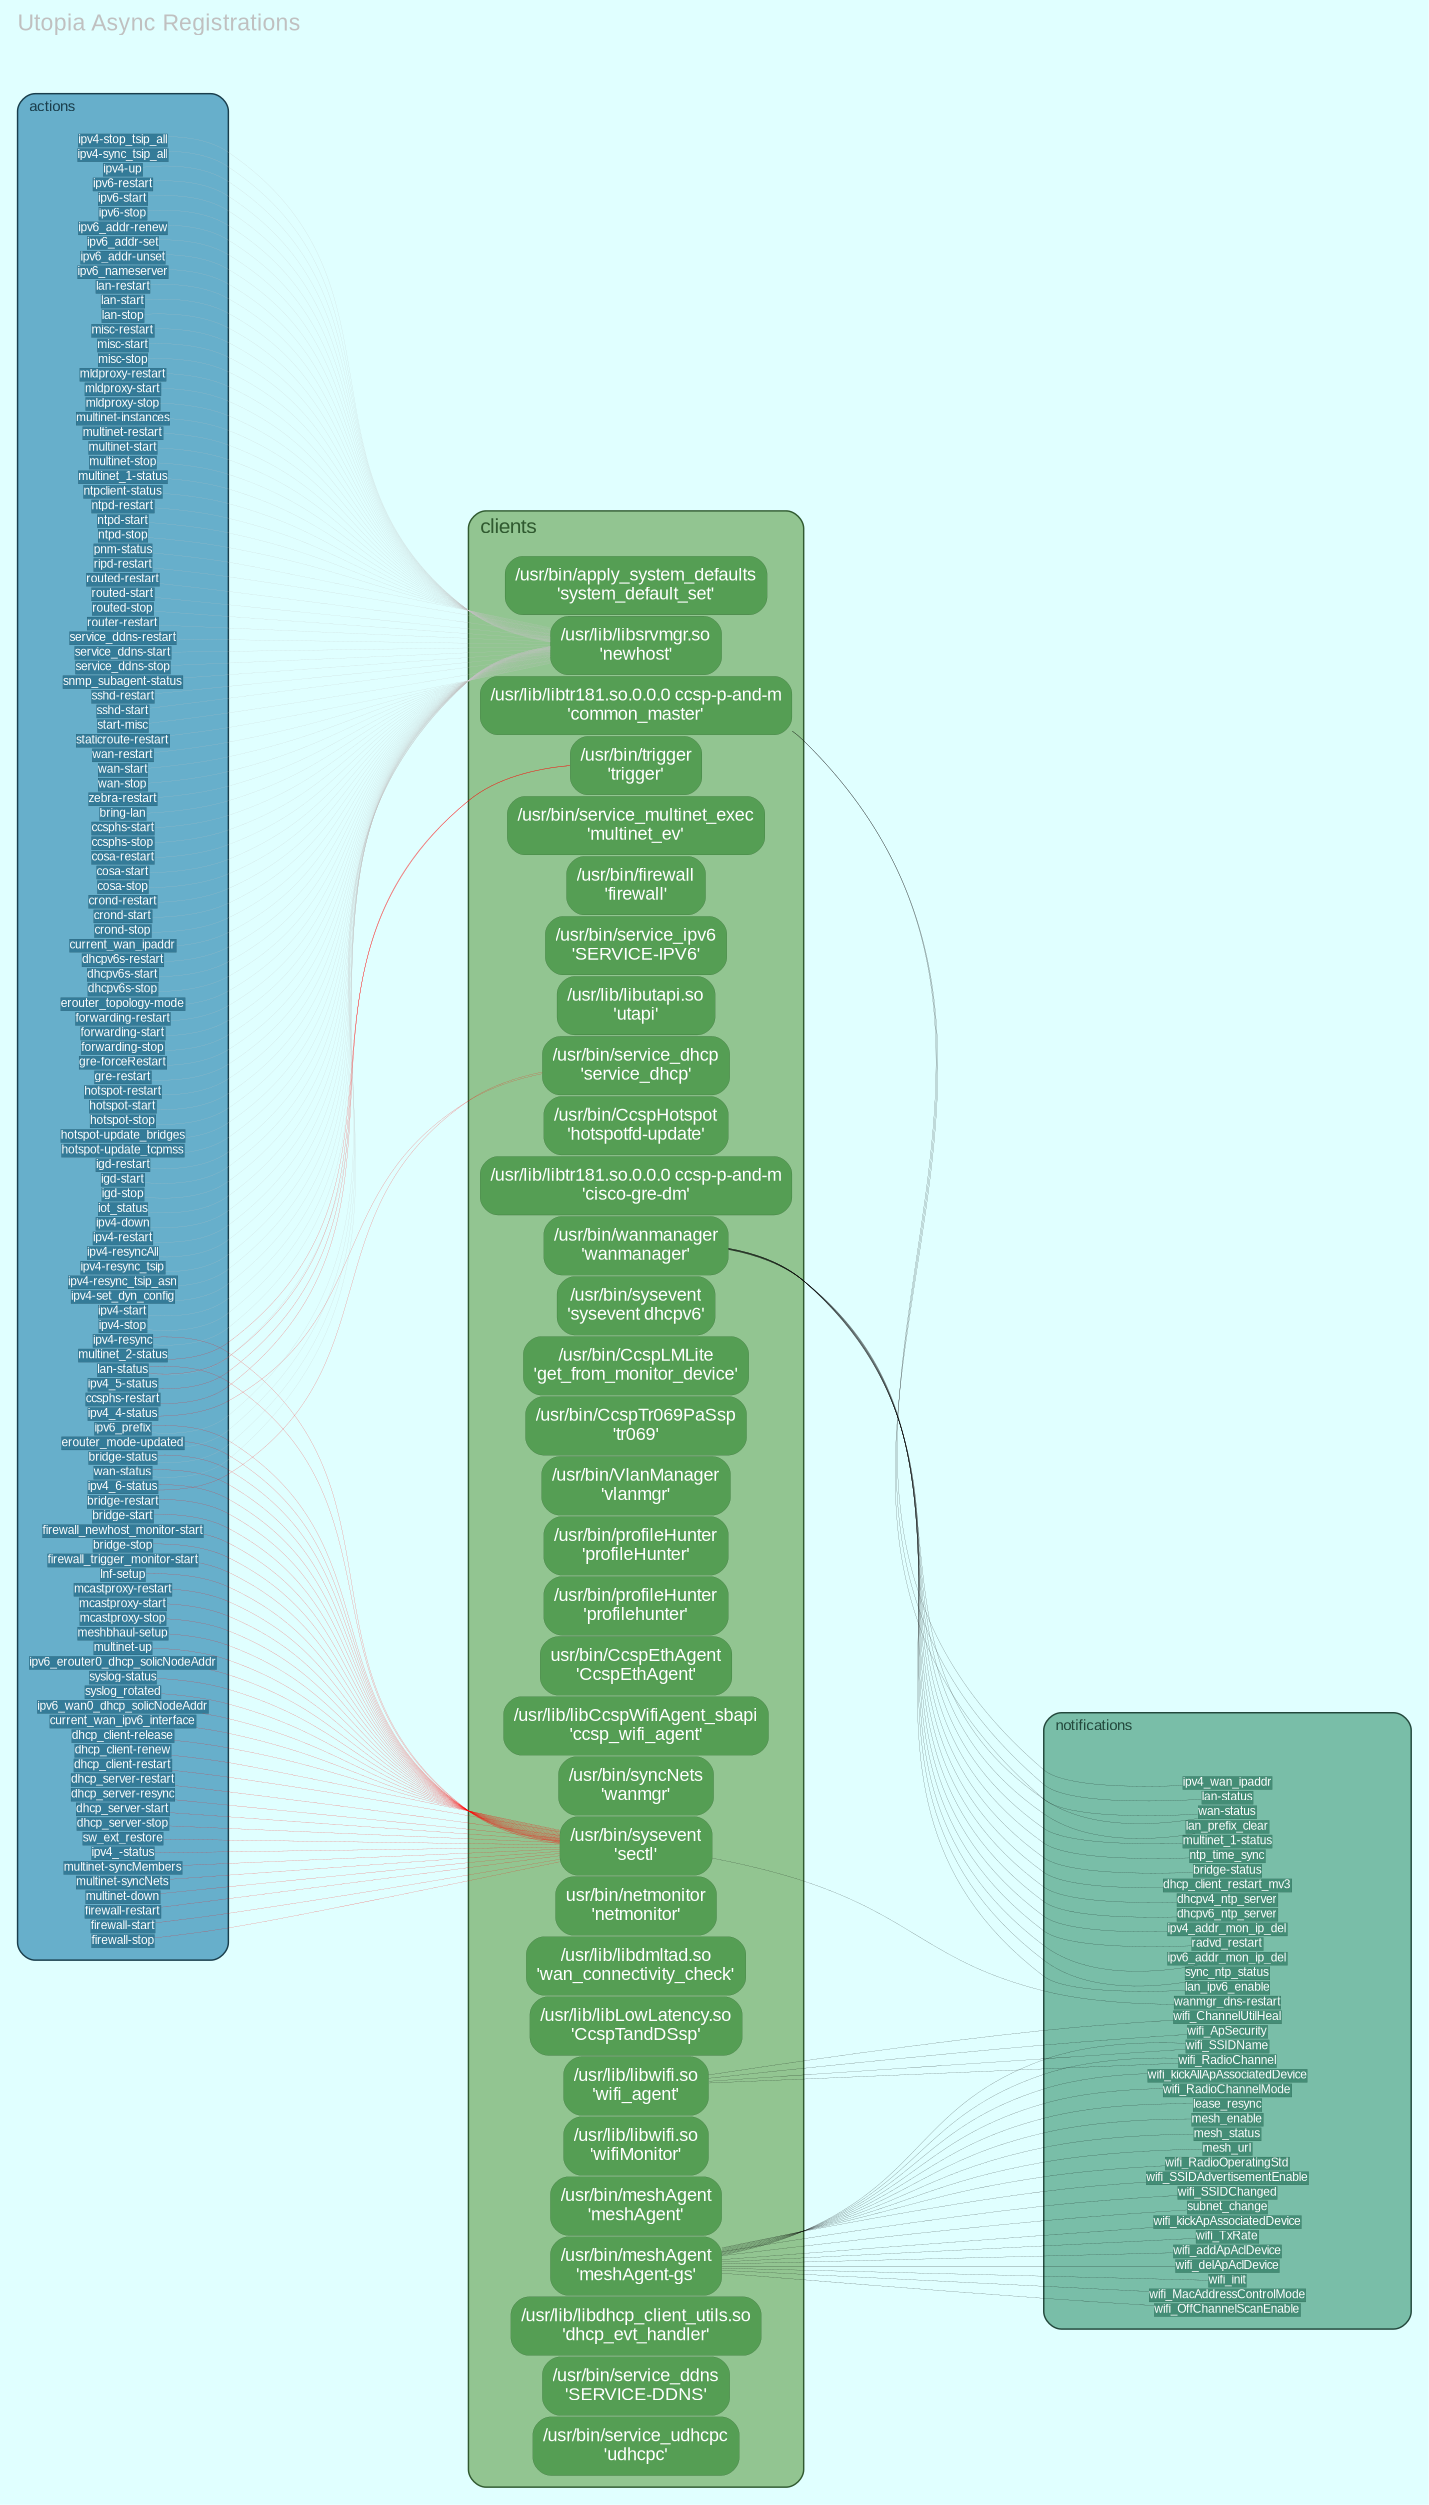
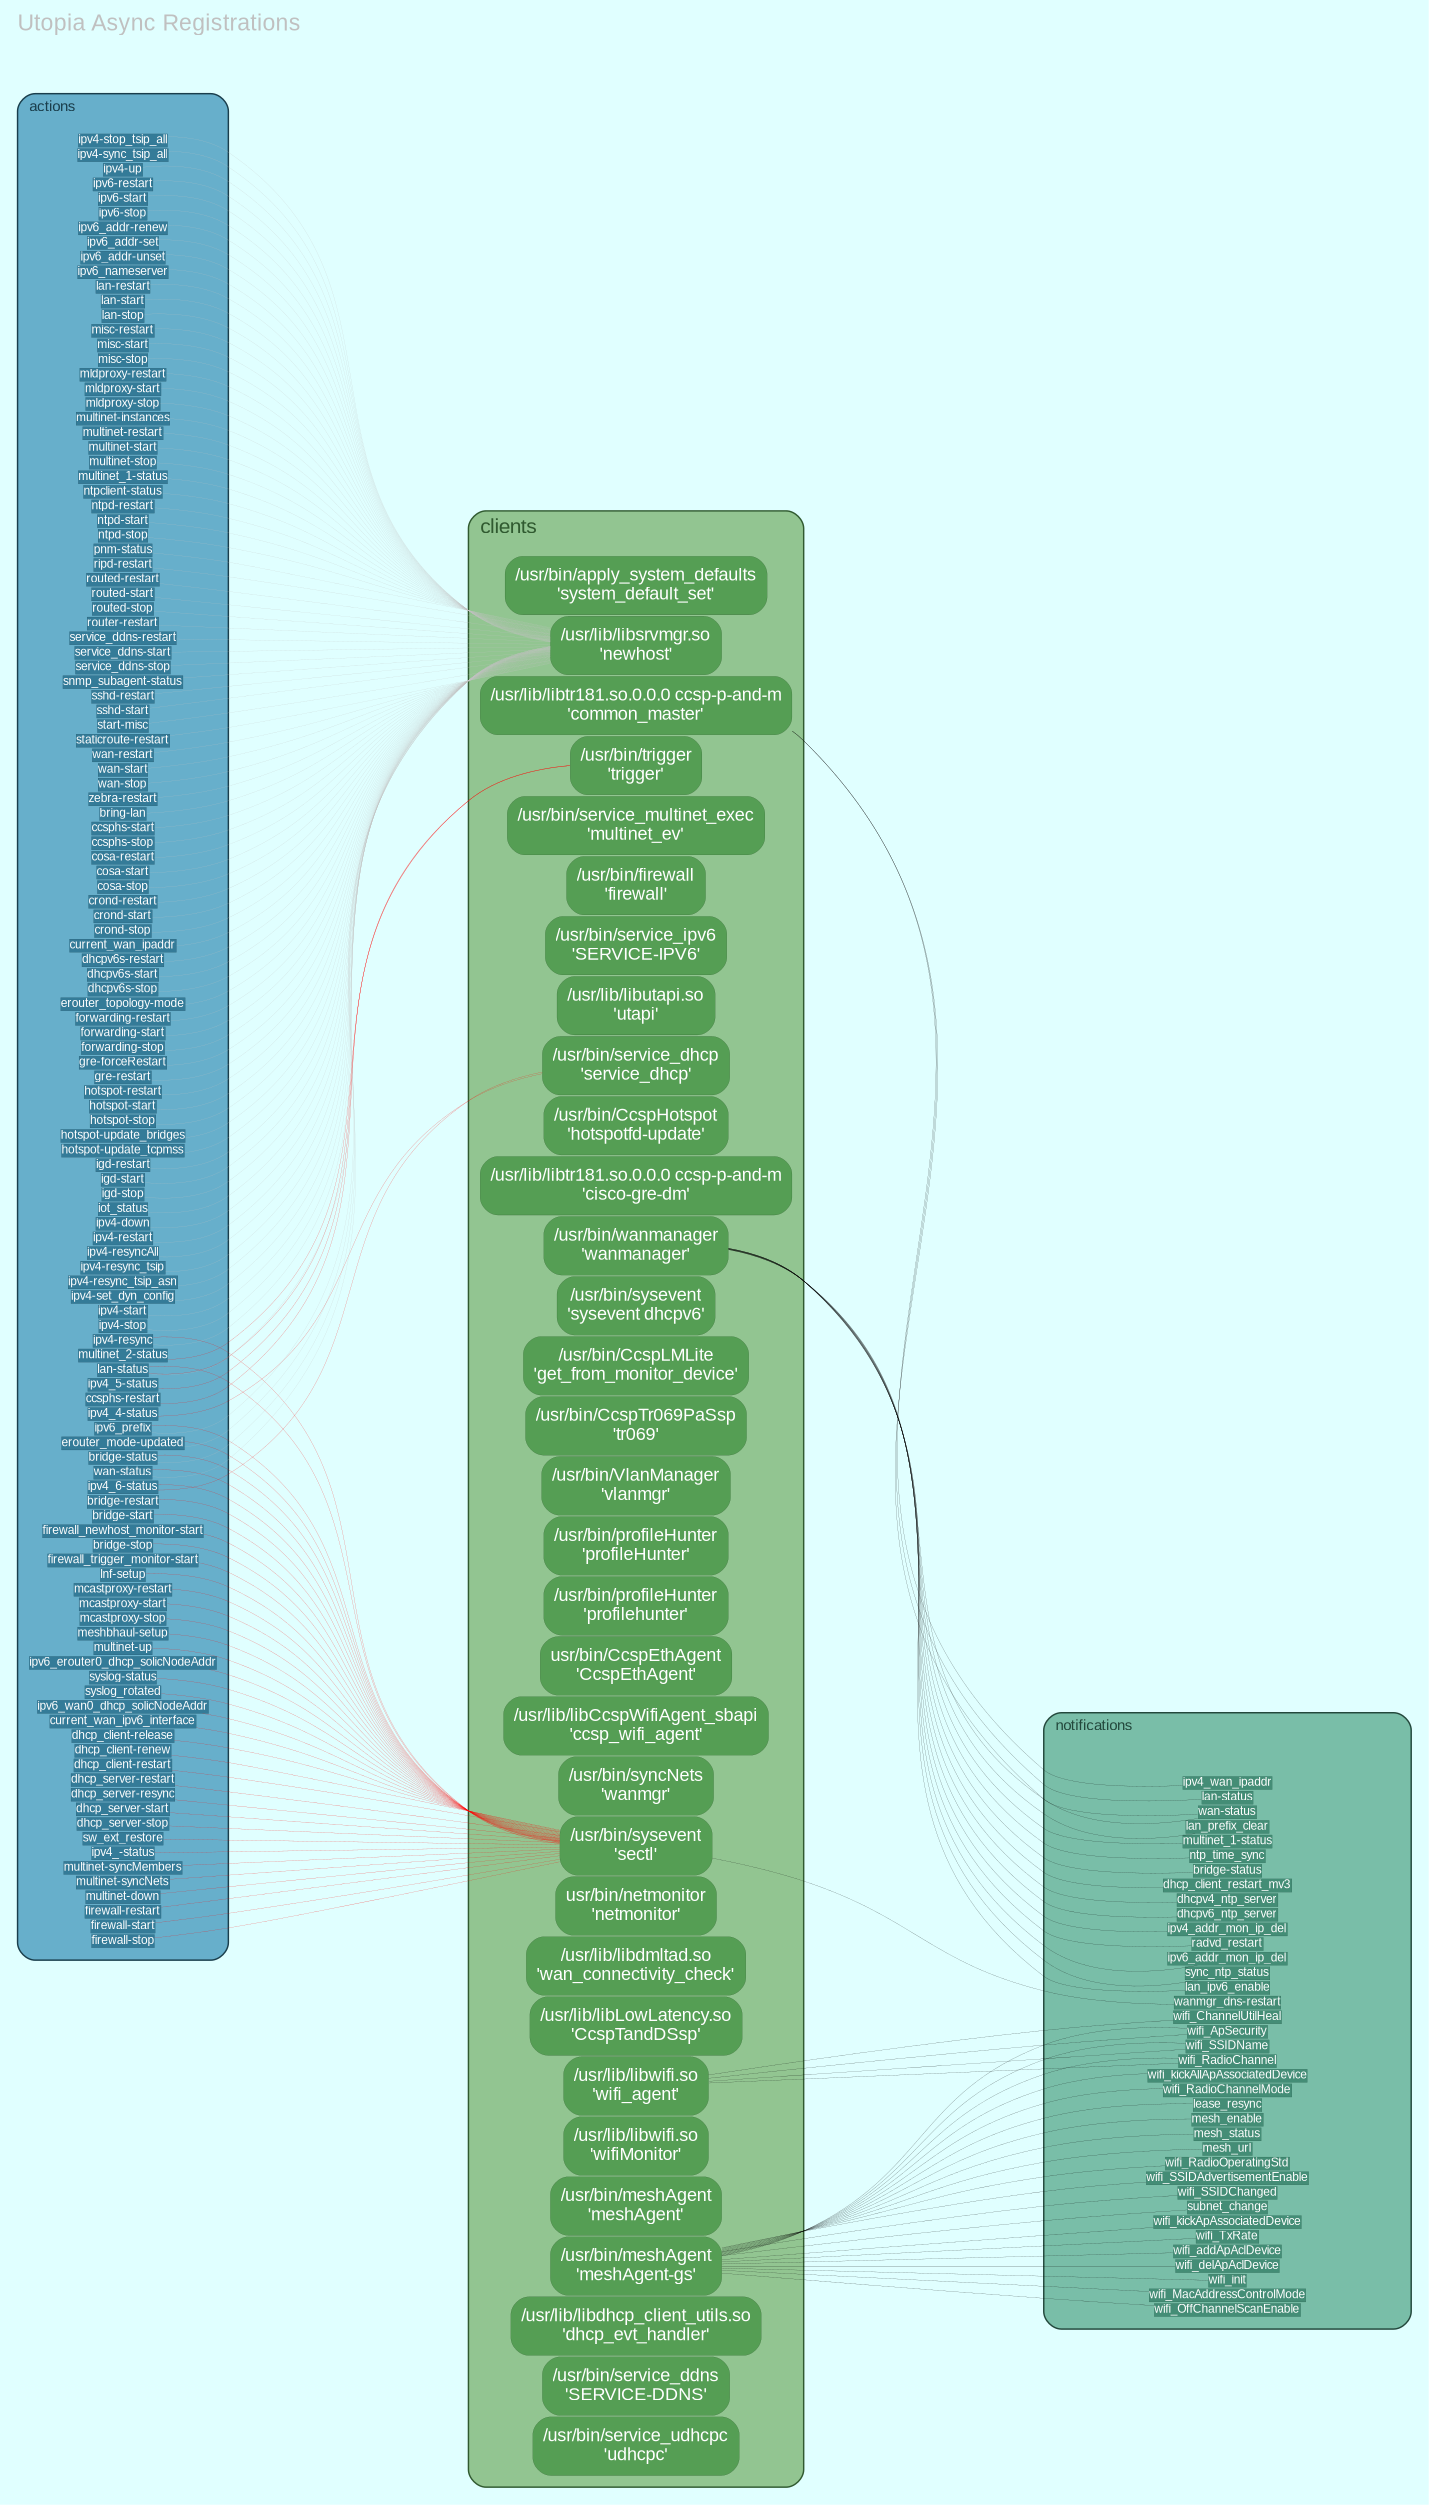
none -> (971, 2086)
